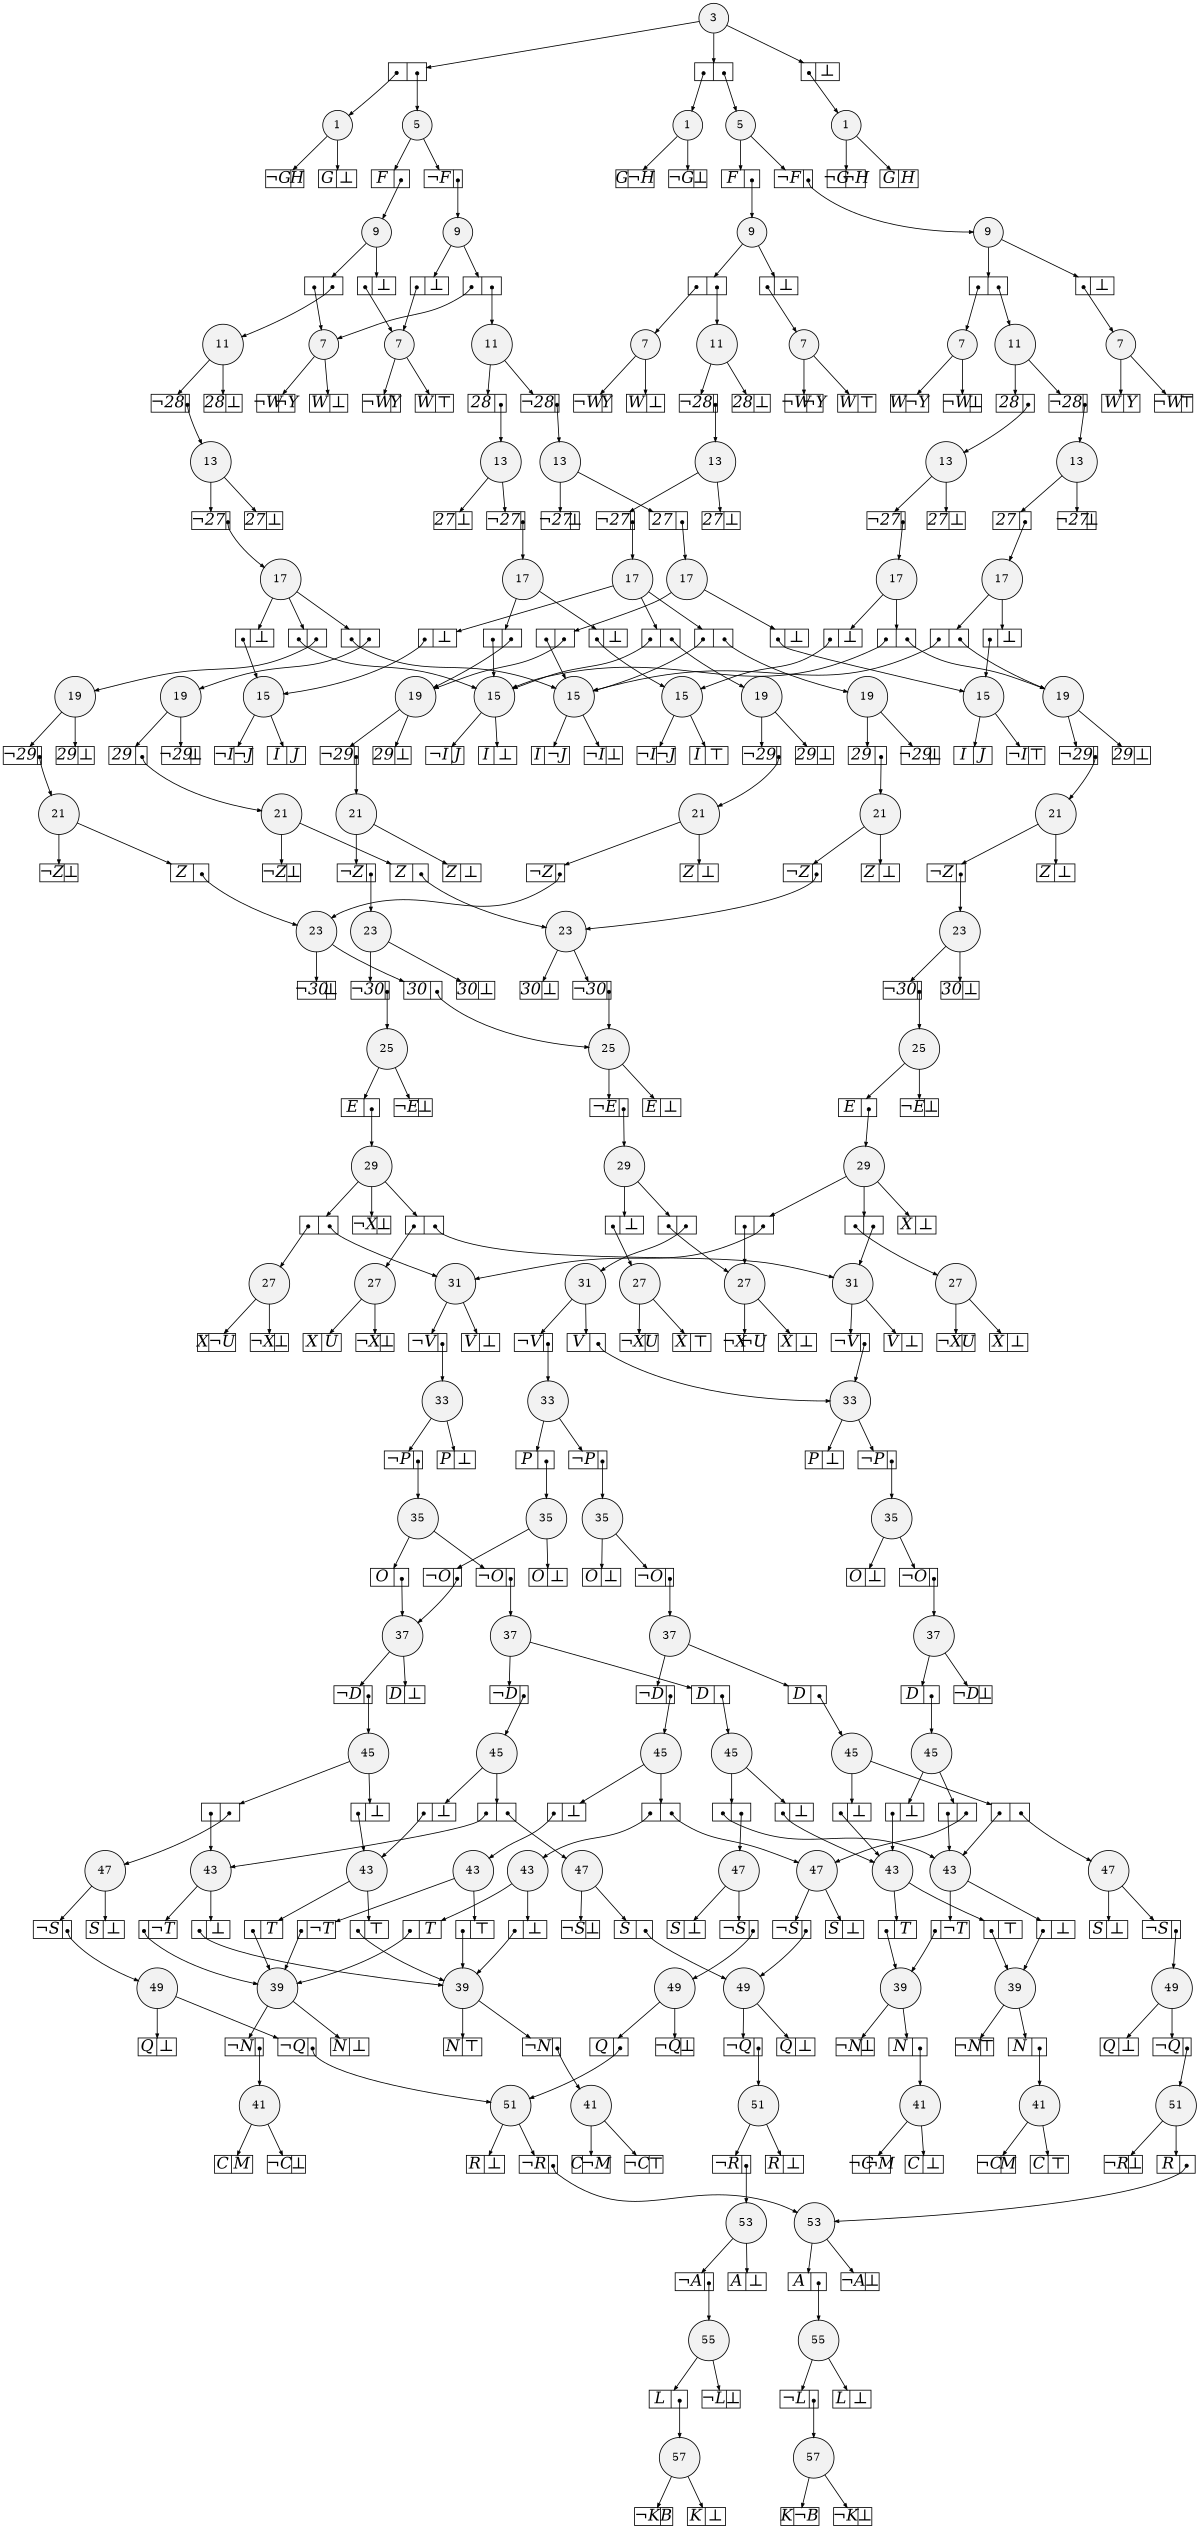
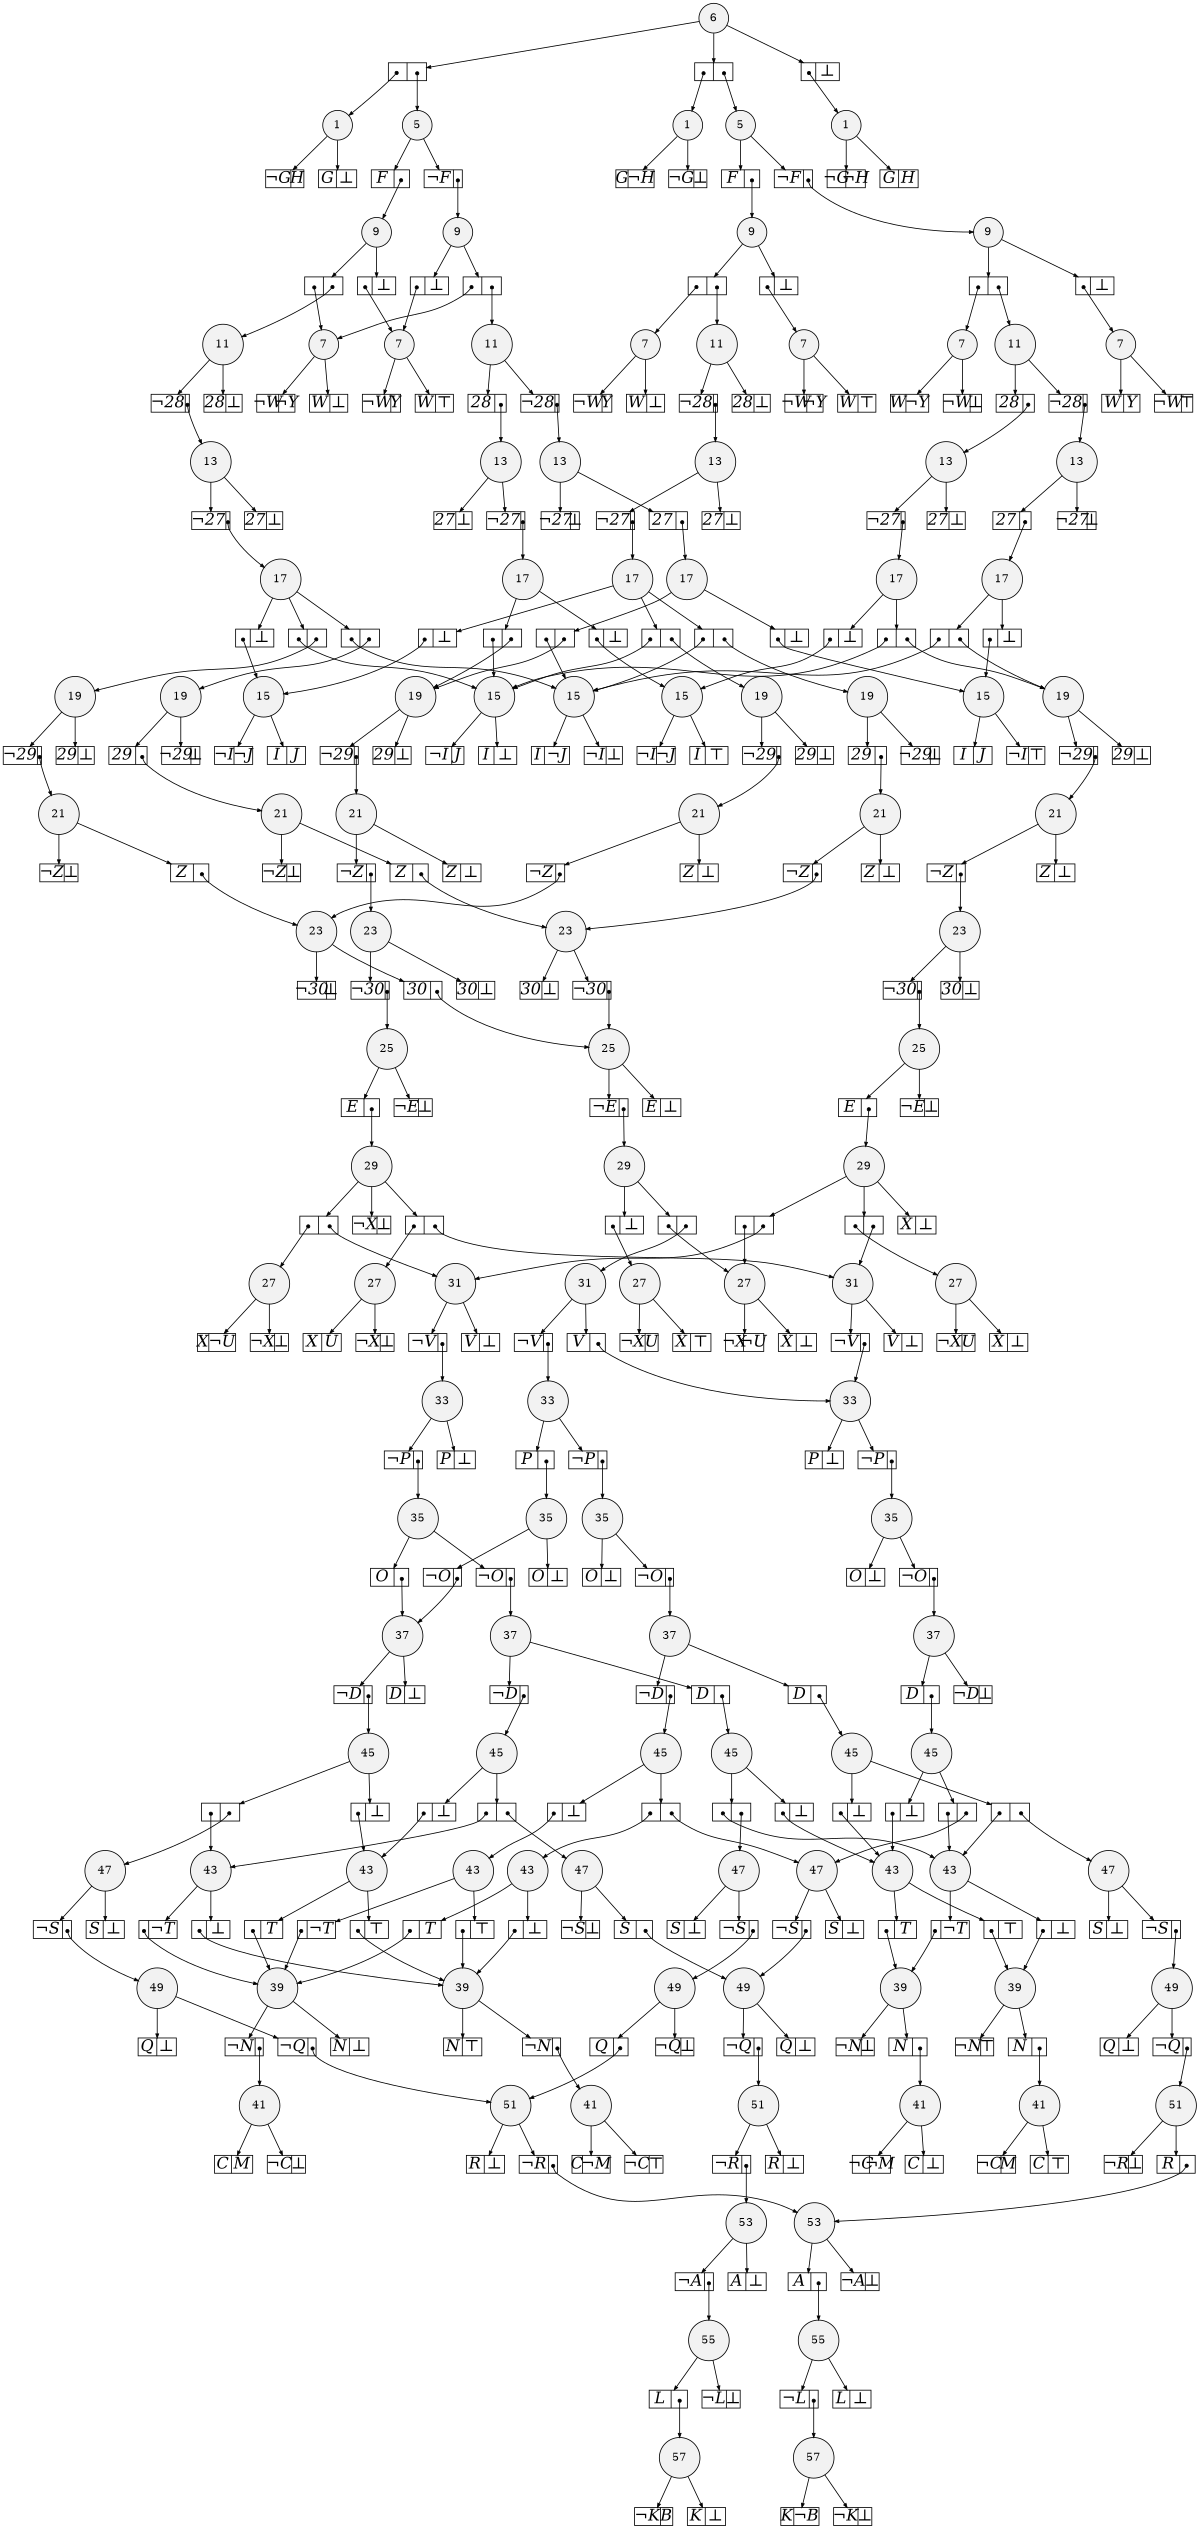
(714, 18) -> (714, 18)
